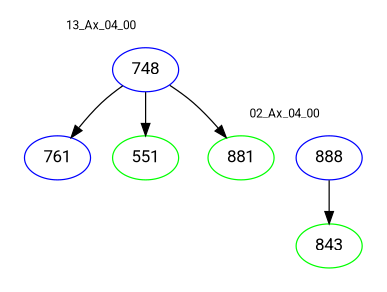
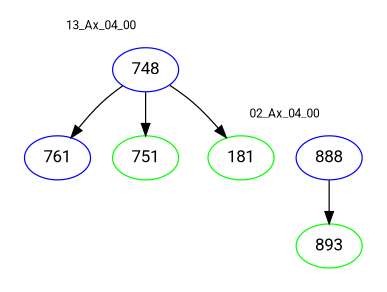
(146, 158) -> (146, 158)
(241, 158) -> (241, 158)
(329, 246) -> (329, 246)
